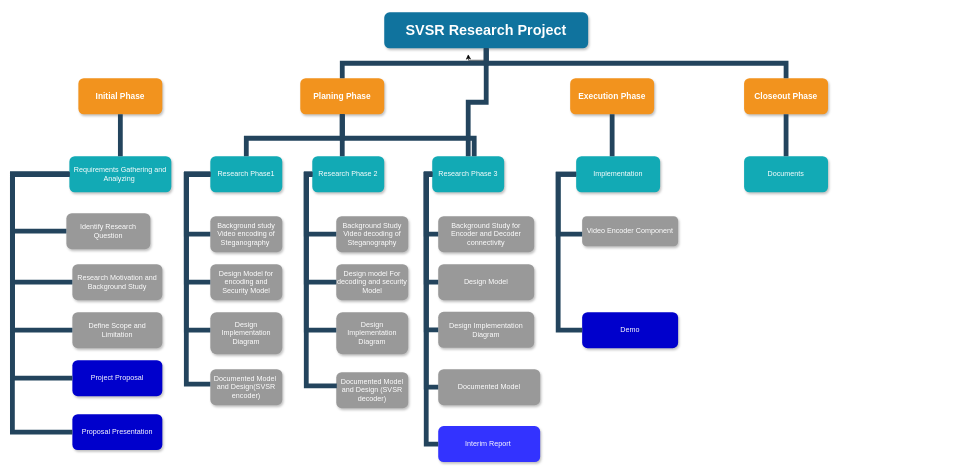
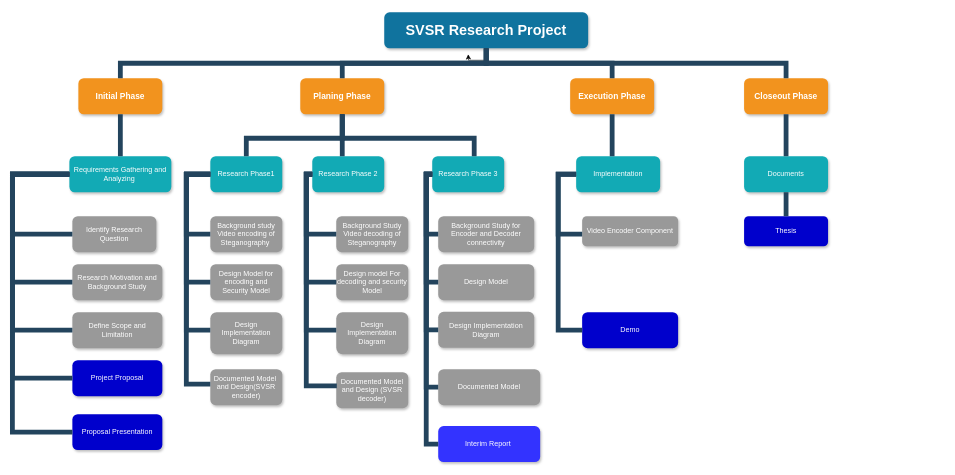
none -> (223, 63)
(469, 102) -> (612, 71)
none -> (786, 204)
(108, 231) -> (114, 234)
none -> (786, 231)
